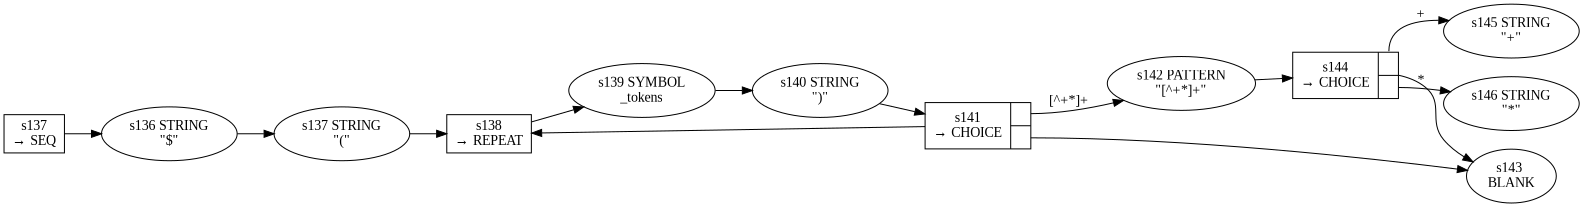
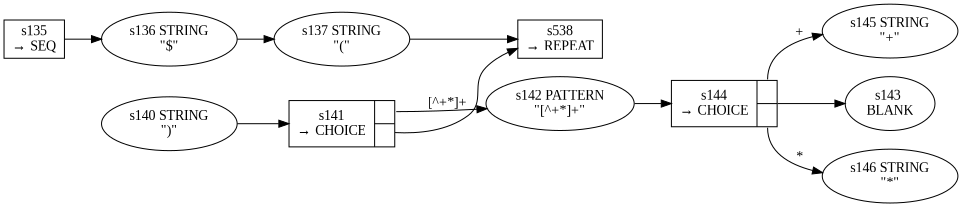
(642, 90) -> none
(34, 134) -> (34, 39)
(489, 134) -> (560, 39)
(1245, 147) -> none
